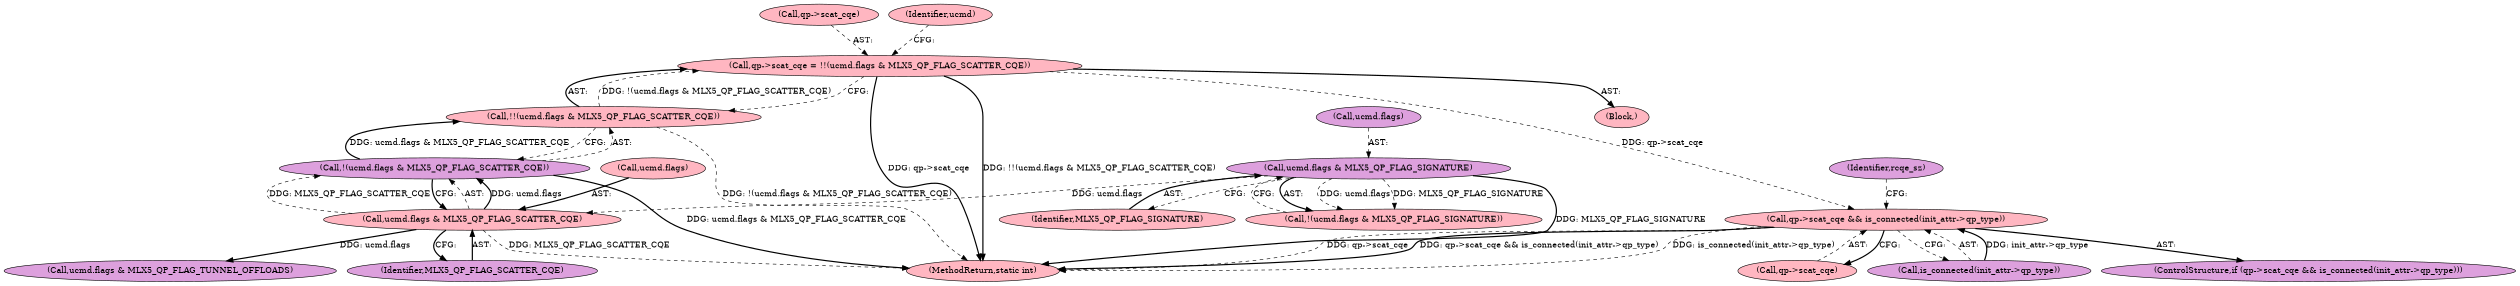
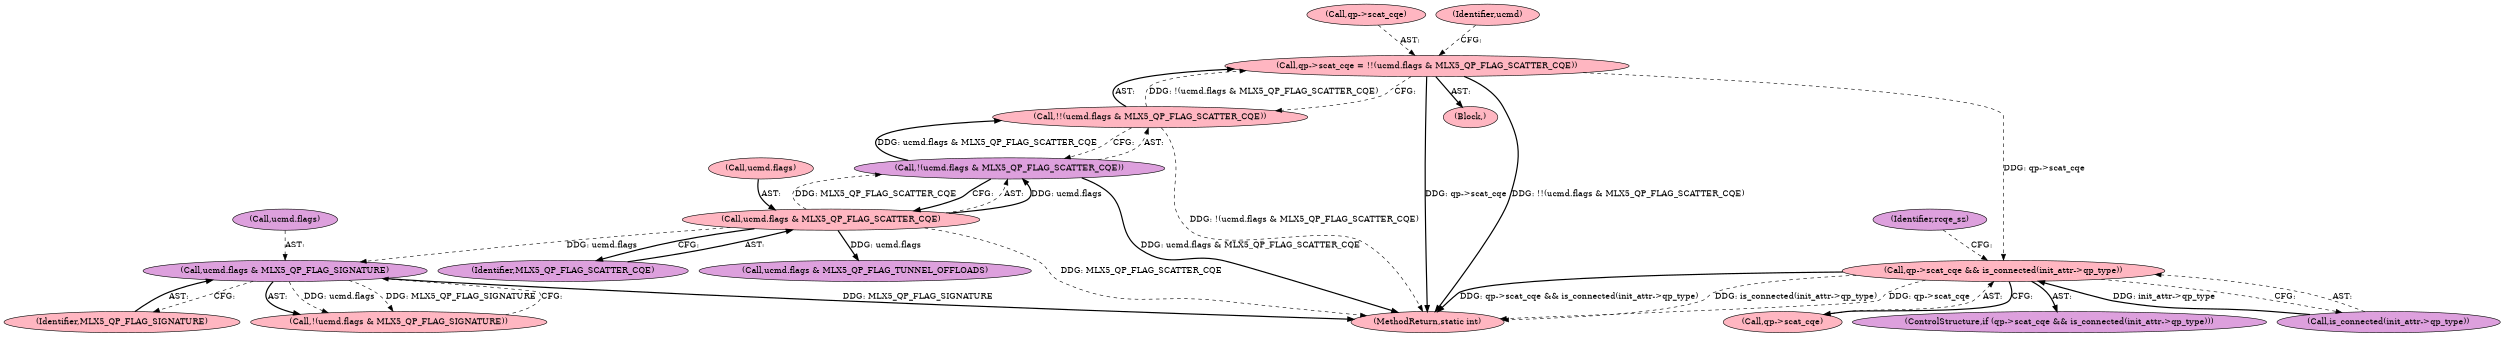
(930, 200) -> (548, 243)
